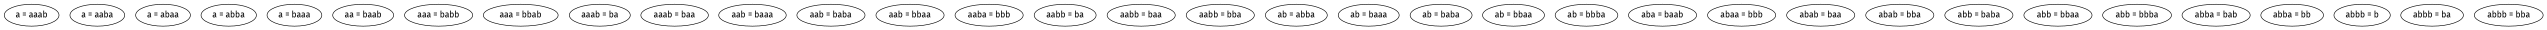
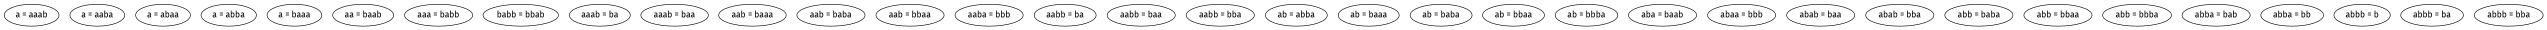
(521, 15) -> (521, 15)
